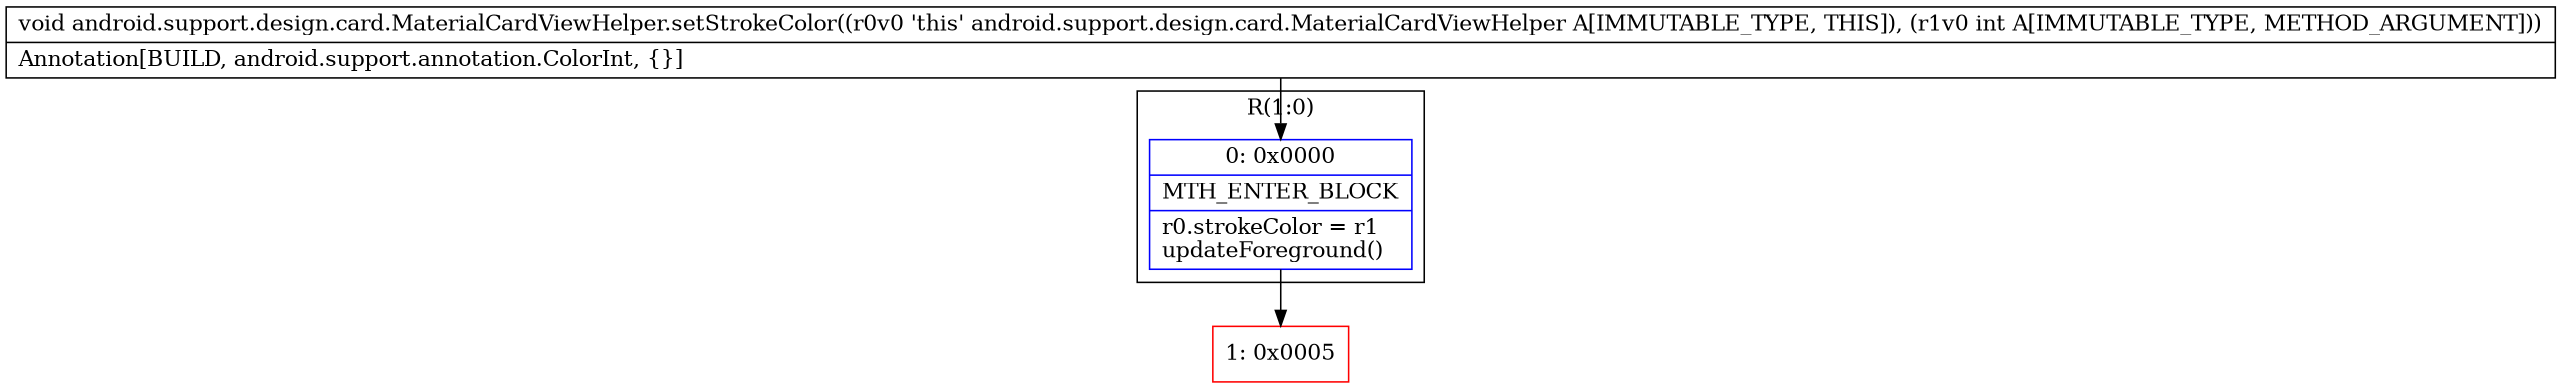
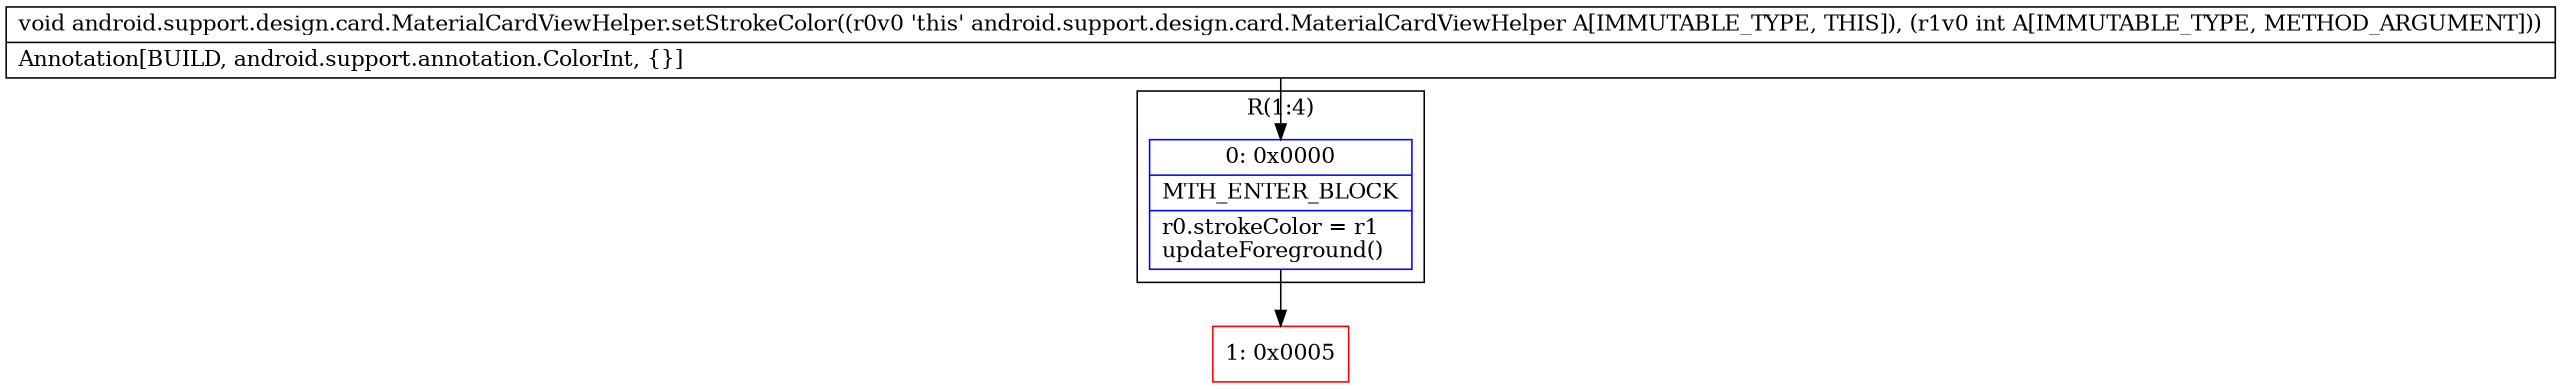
(1281, 109) -> (1281, 109)
